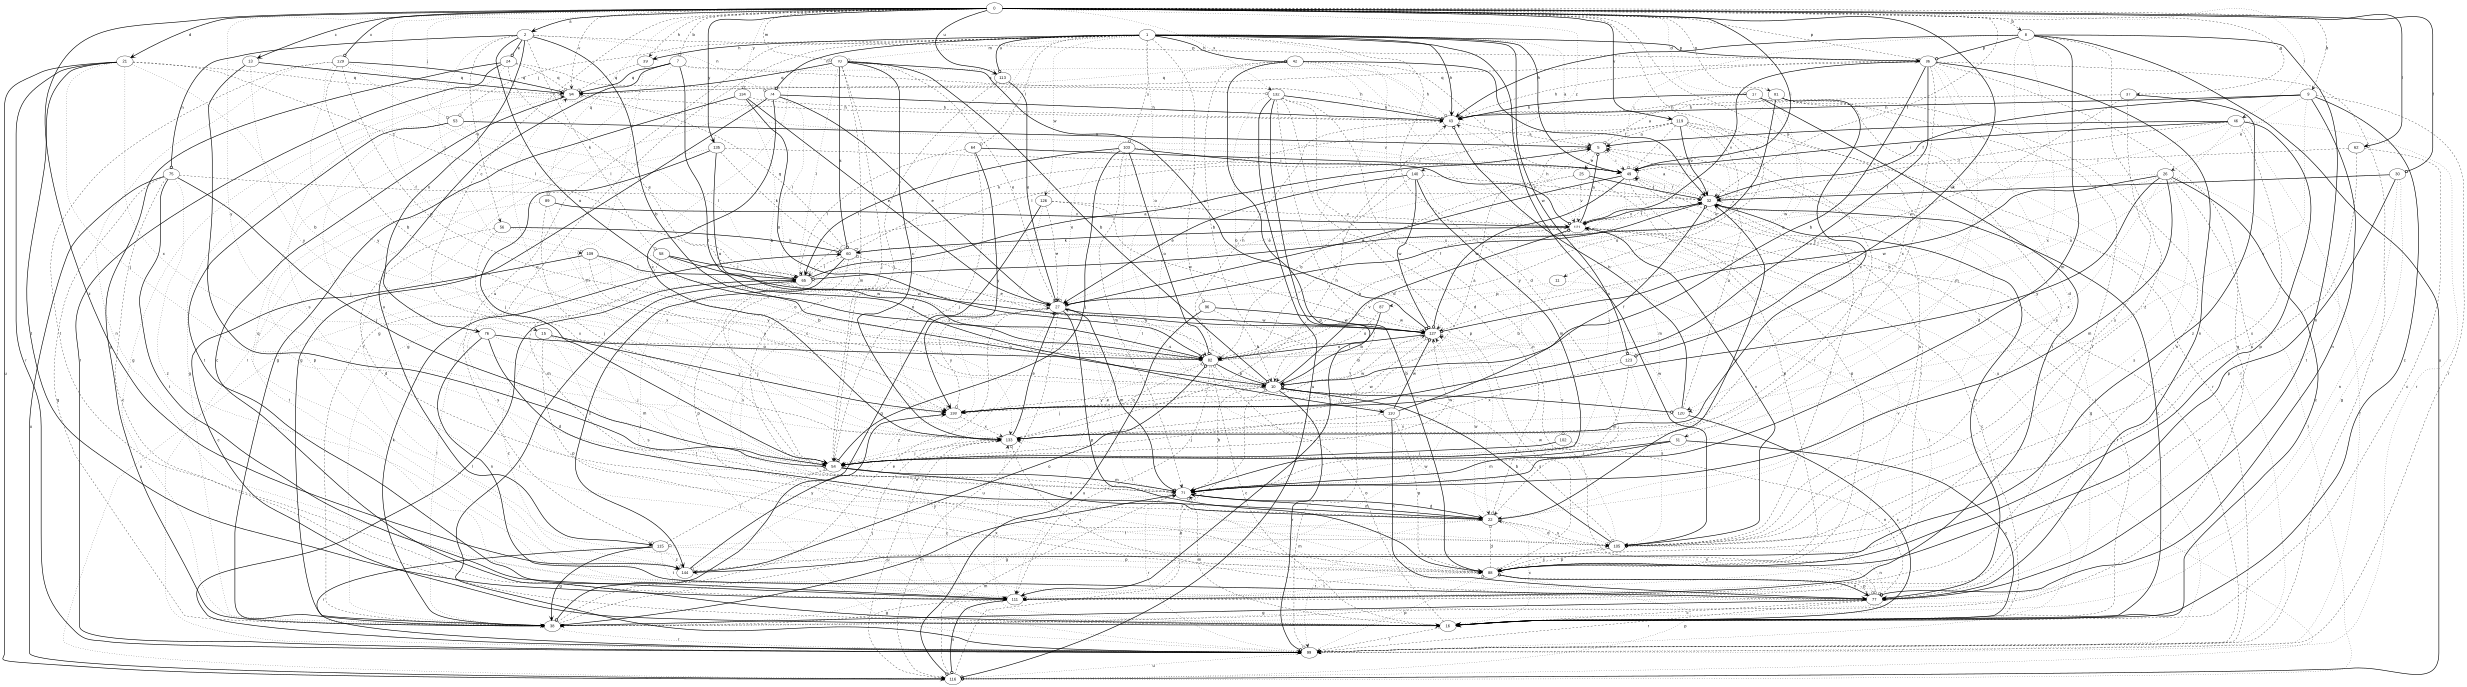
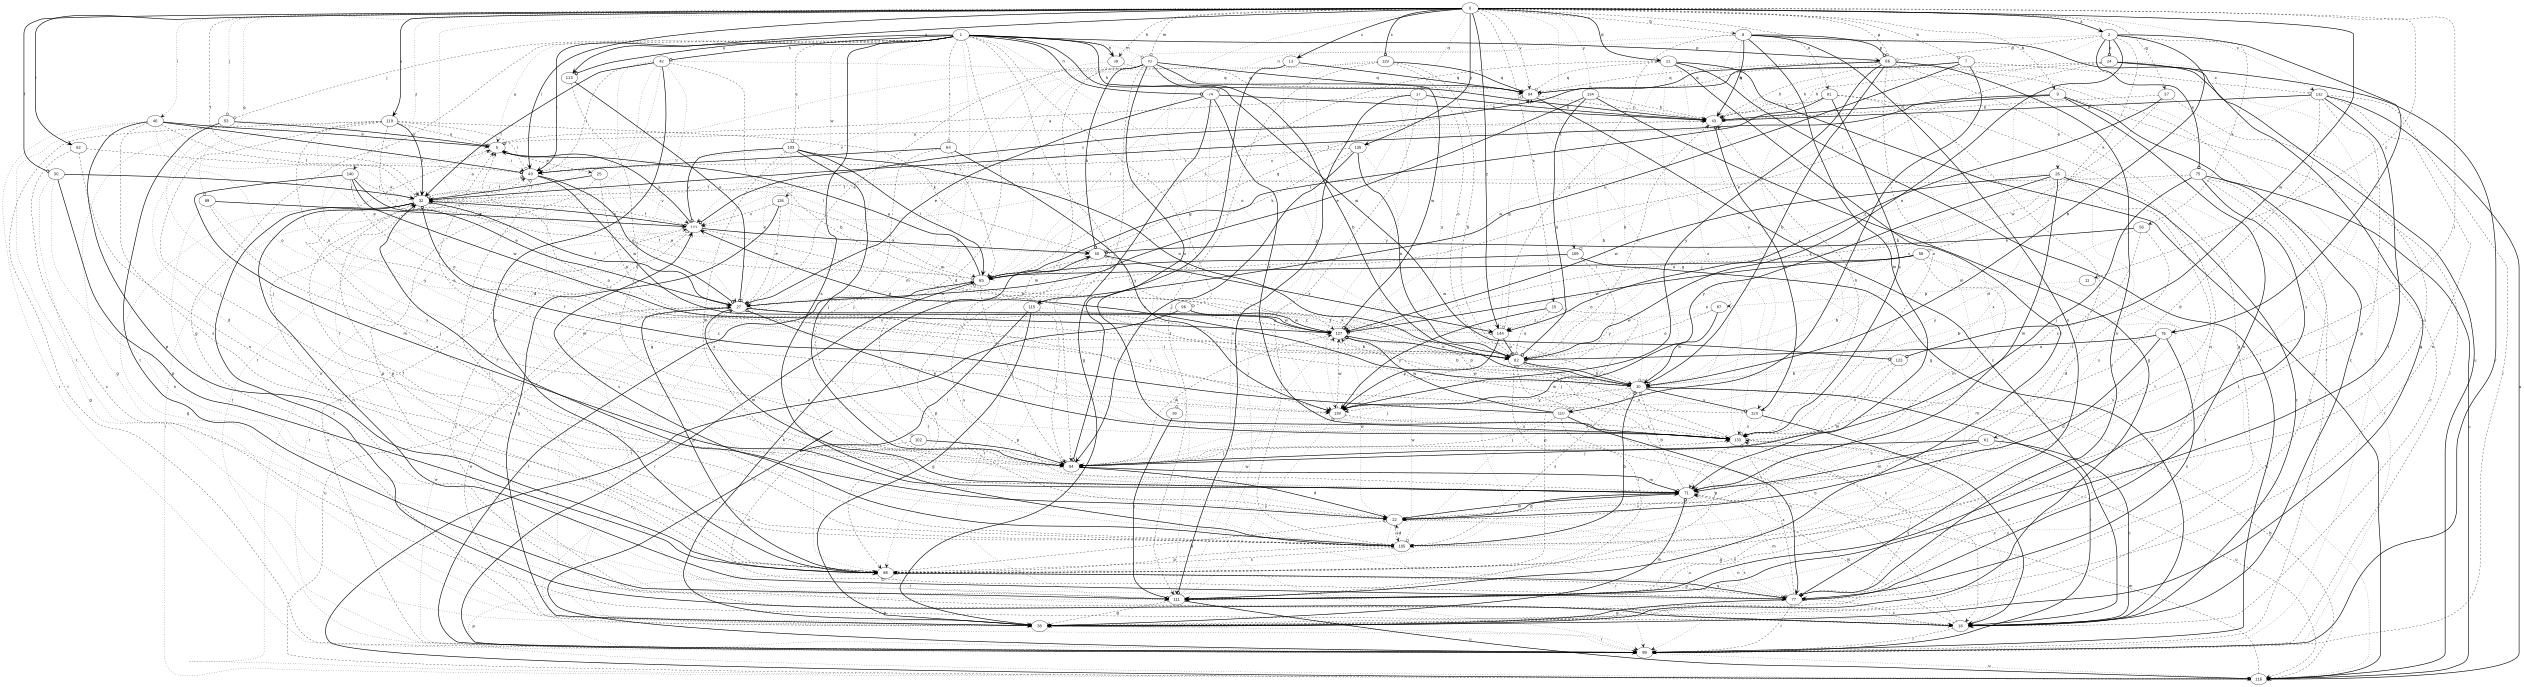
(1410, 284) -> (1188, 320)
none -> (1175, 413)
(1077, 533) -> (1072, 477)
